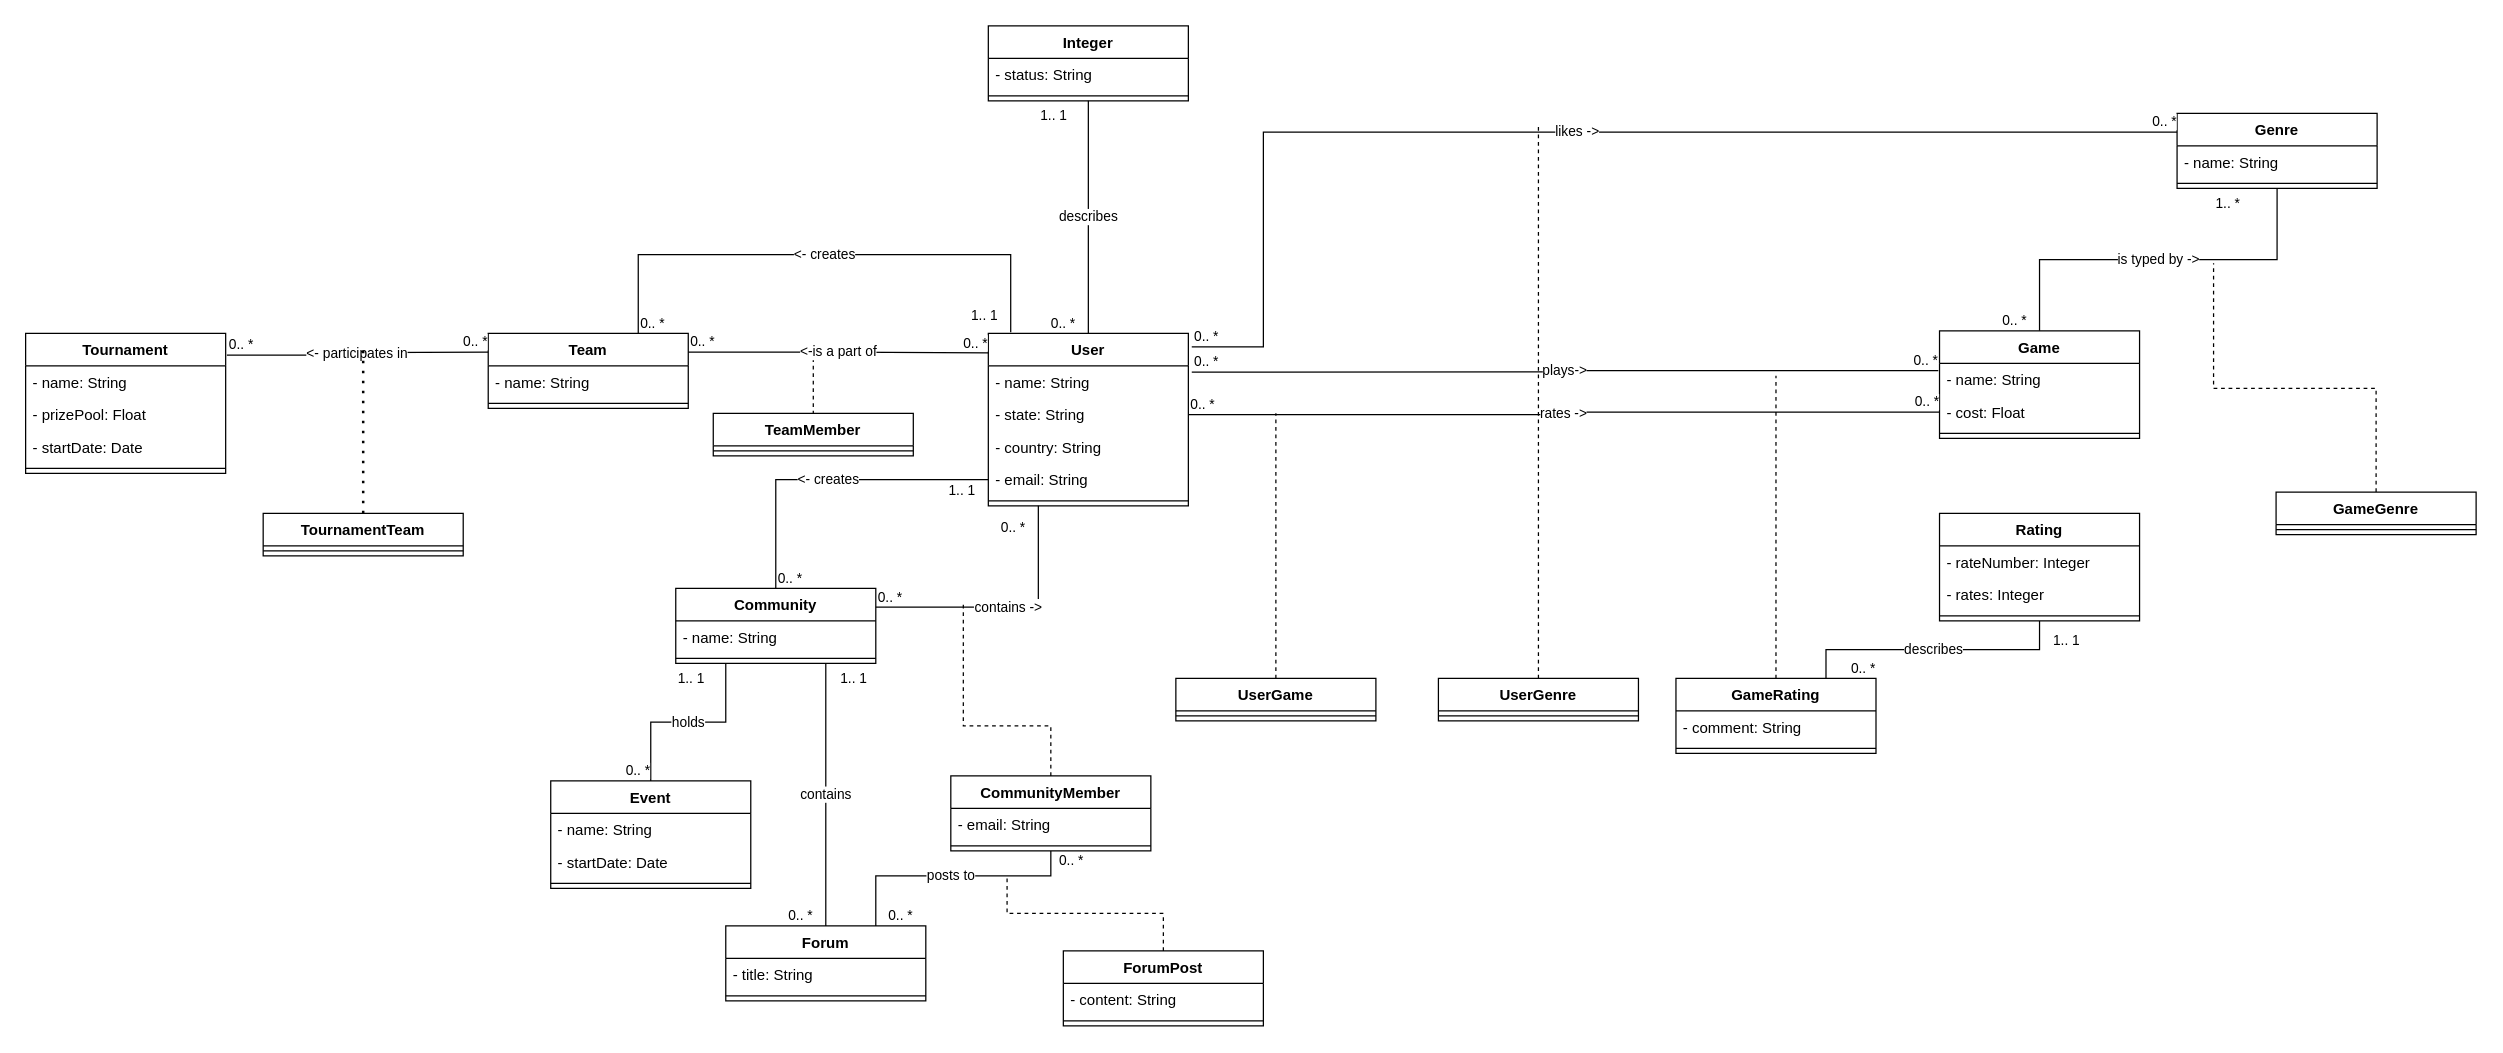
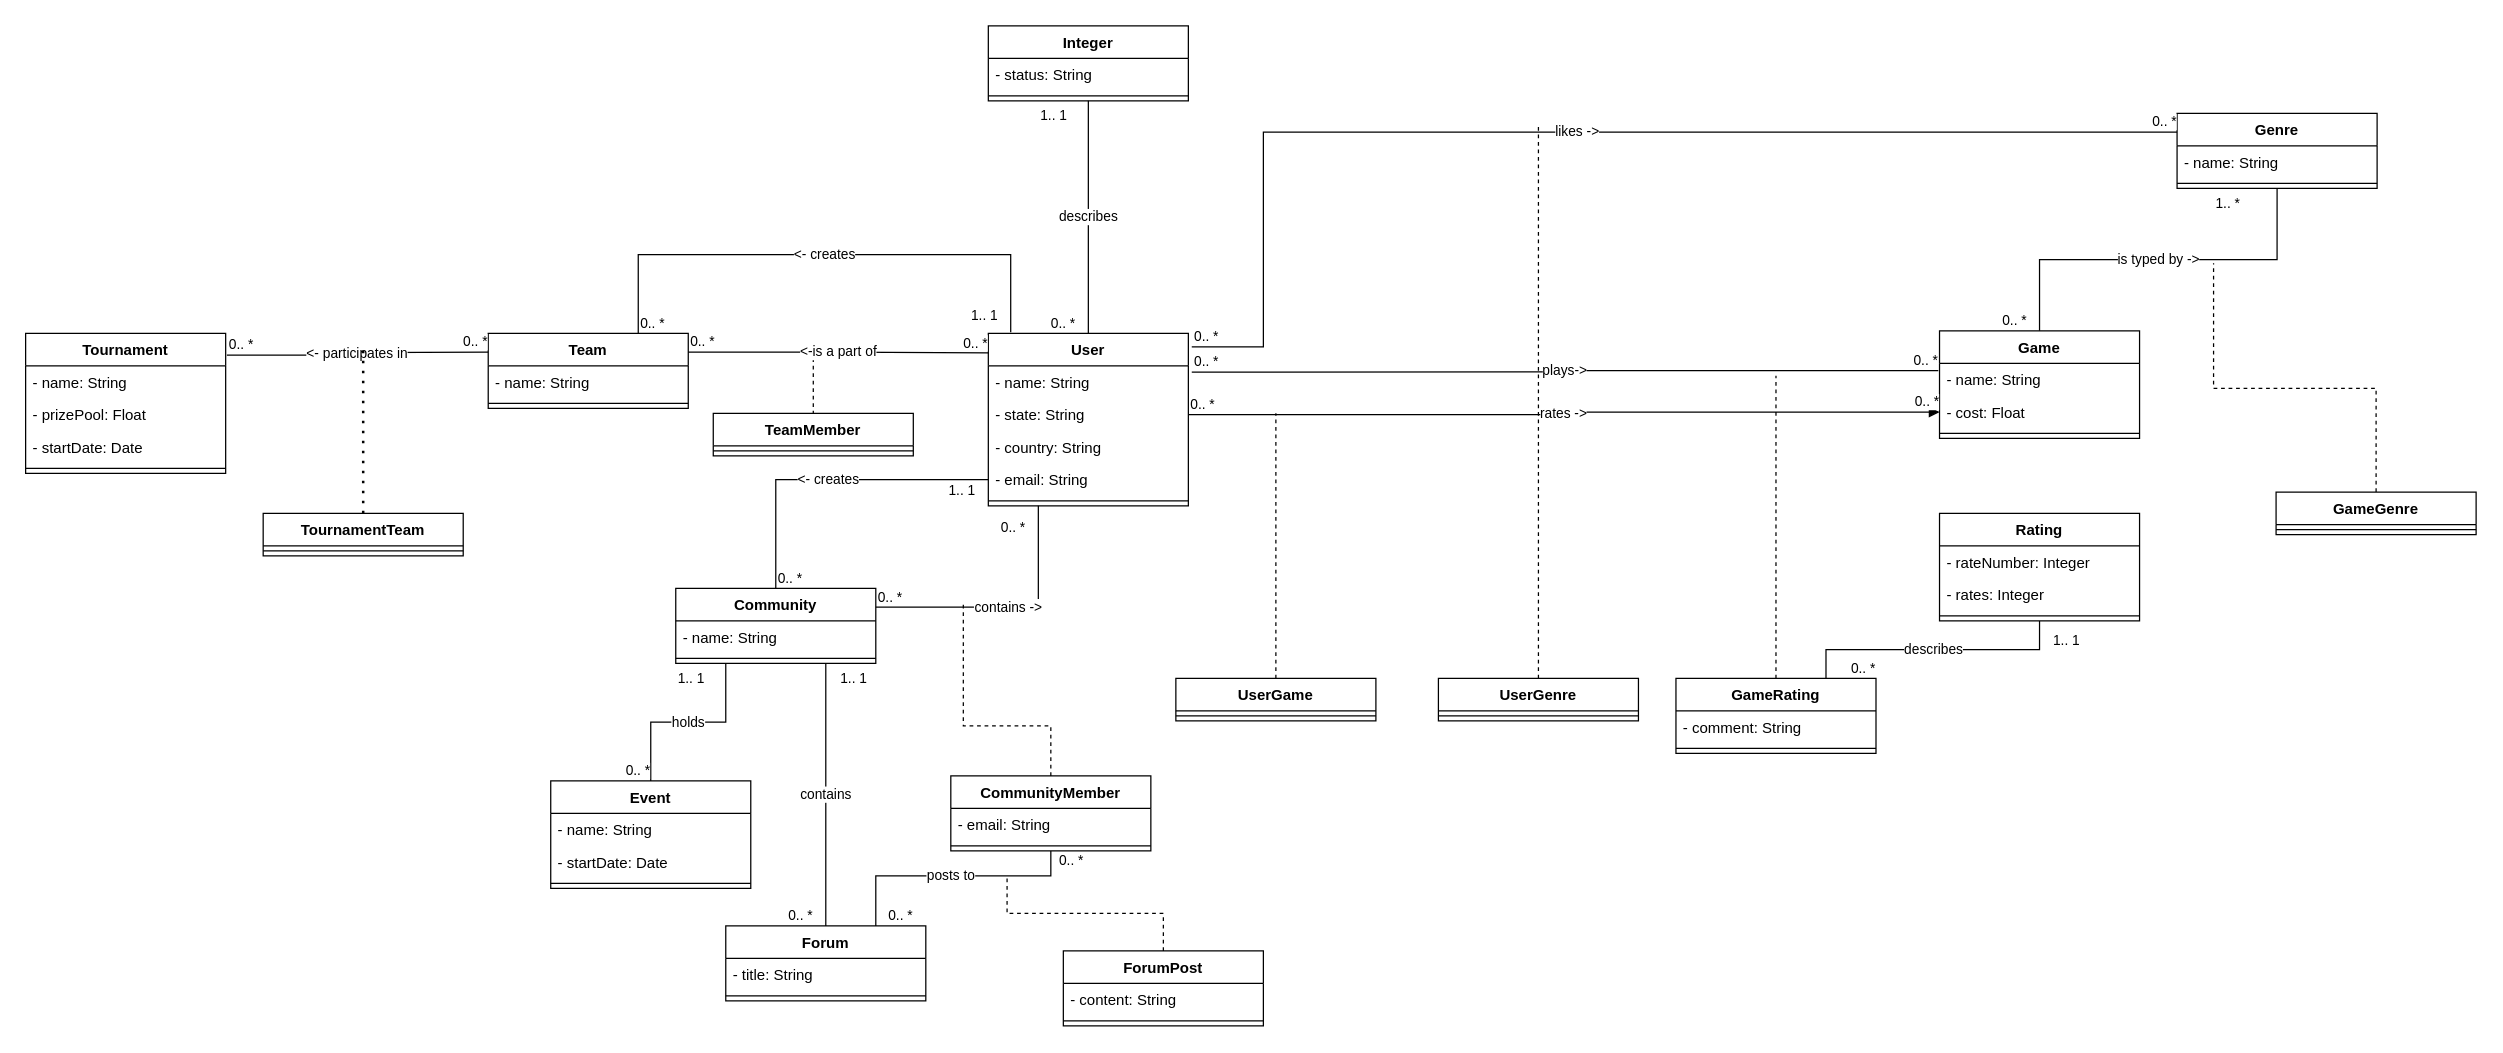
(1932, 412) -> (1928, 412)
